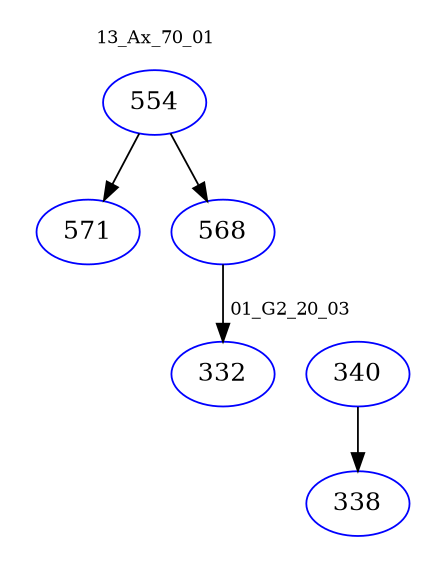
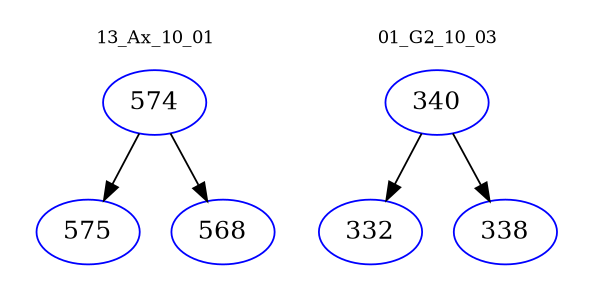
(156, 39) -> (156, 39)
(155, 103) -> (155, 103)
(88, 232) -> (88, 232)
(223, 304) -> (408, 159)
(290, 310) -> (438, 39)
